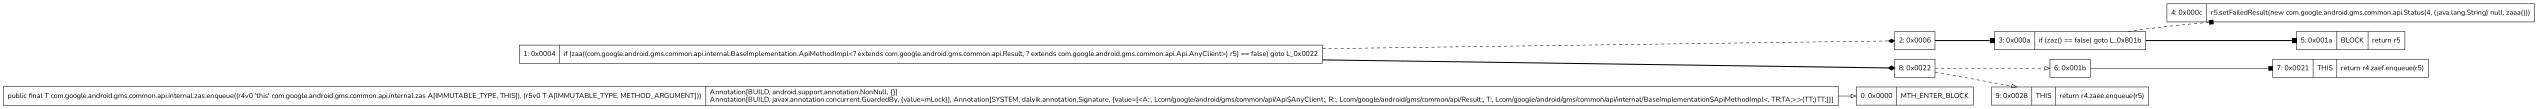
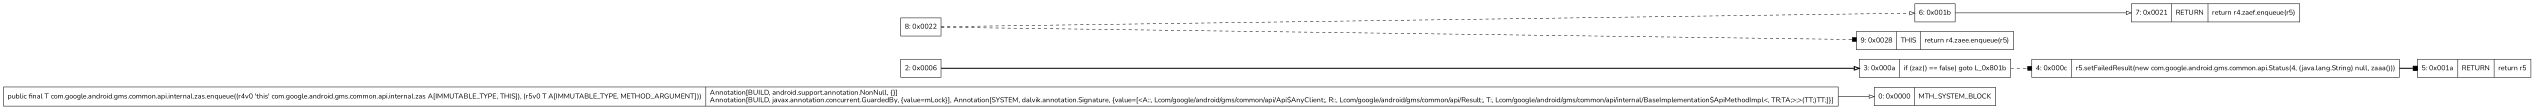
(2352, 40) -> (2476, 68)
(1962, 41) -> (1398, 68)
(2219, 41) -> (2406, 68)
(921, 54) -> none
(2179, 68) -> (2041, 13)
(2325, 68) -> (2190, 13)
(1973, 79) -> (1396, 33)
(1935, 96) -> (1955, 96)
